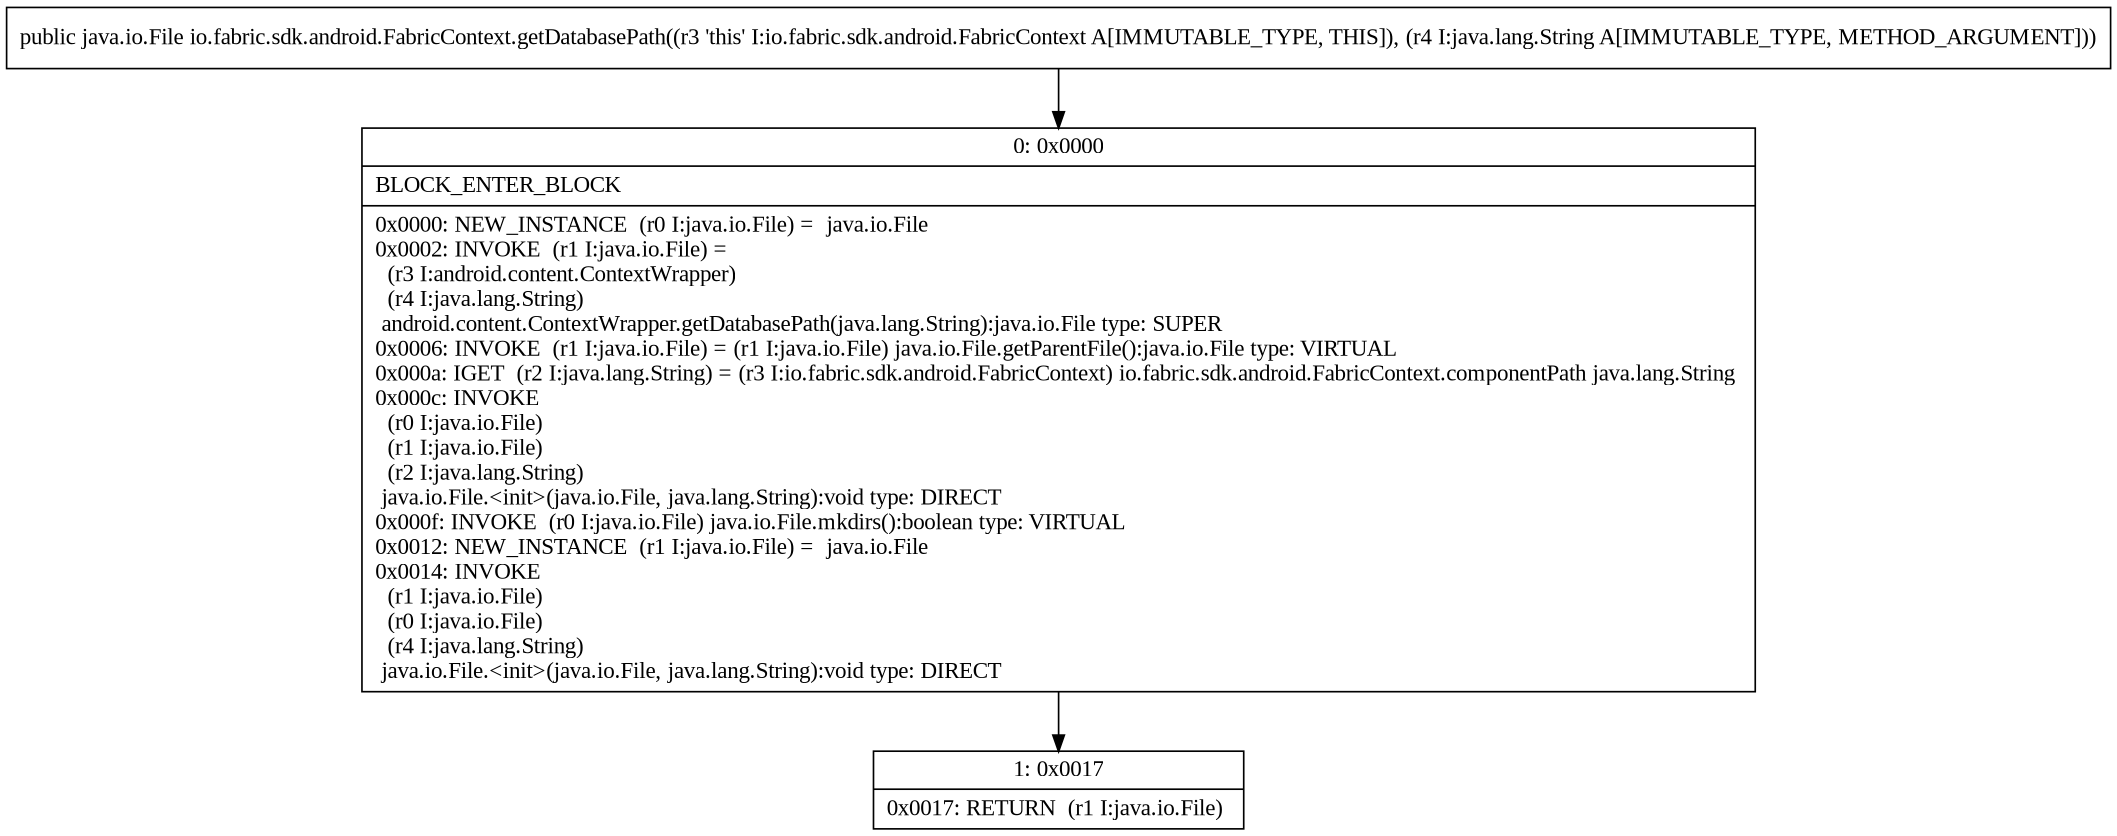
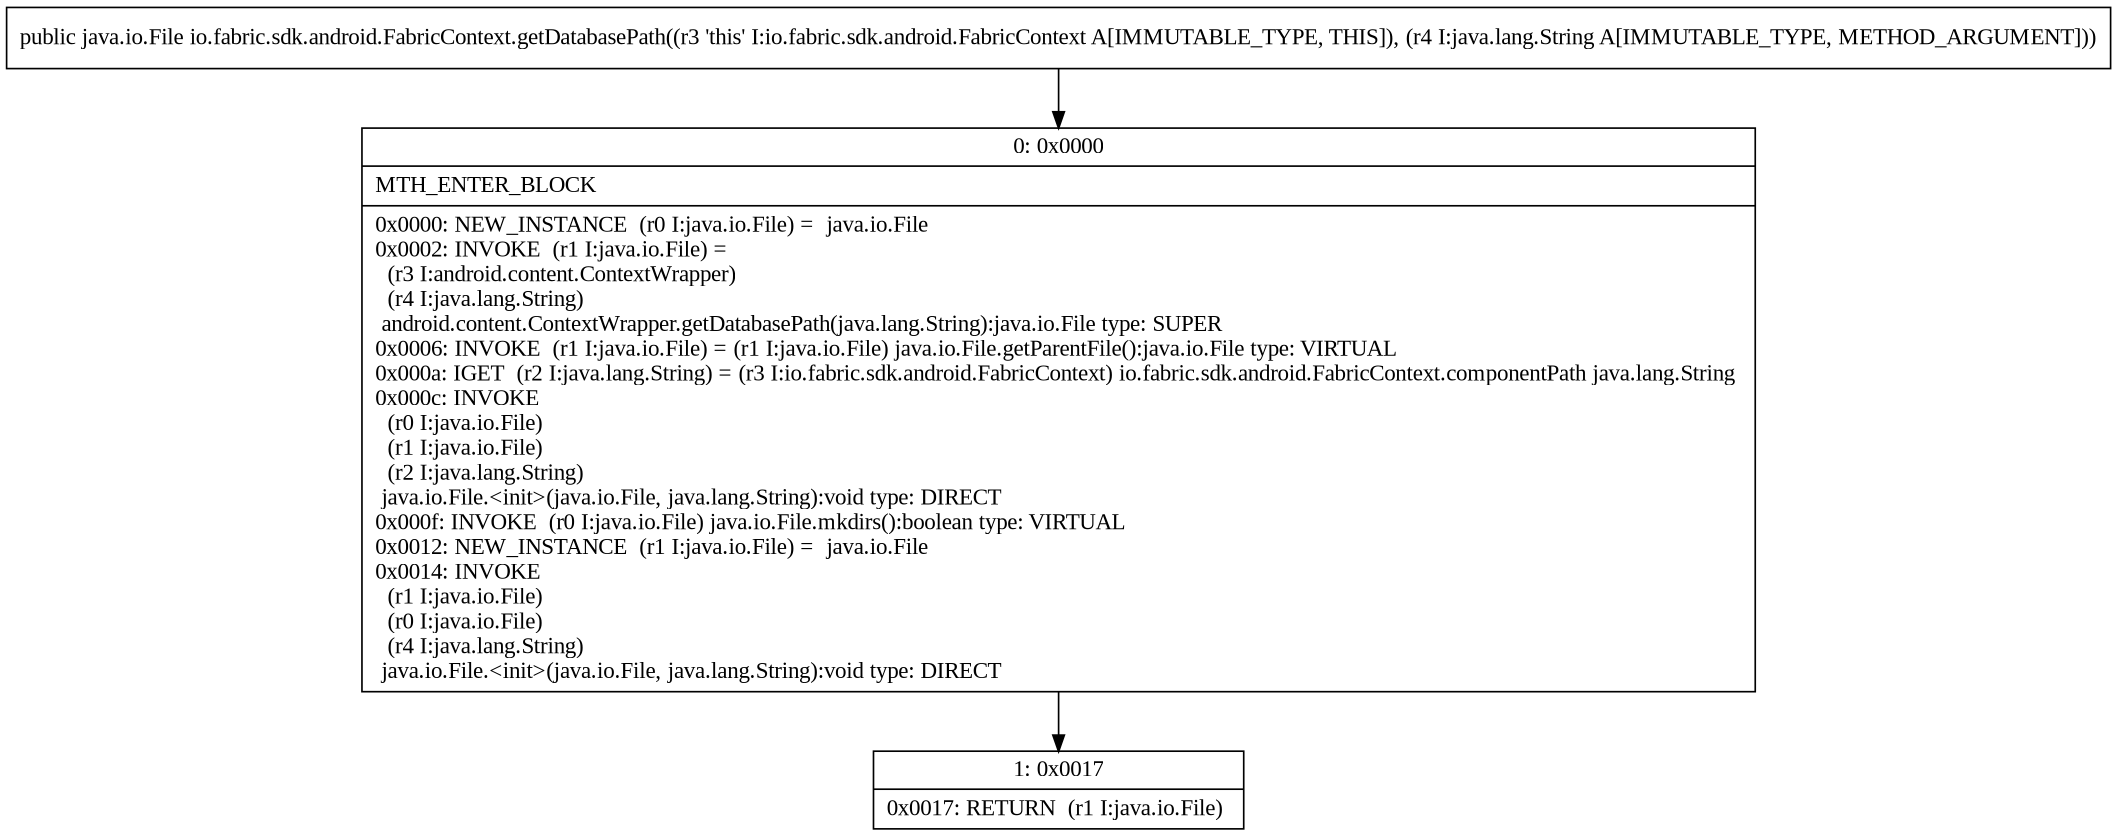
(498, 185) -> (486, 185)
